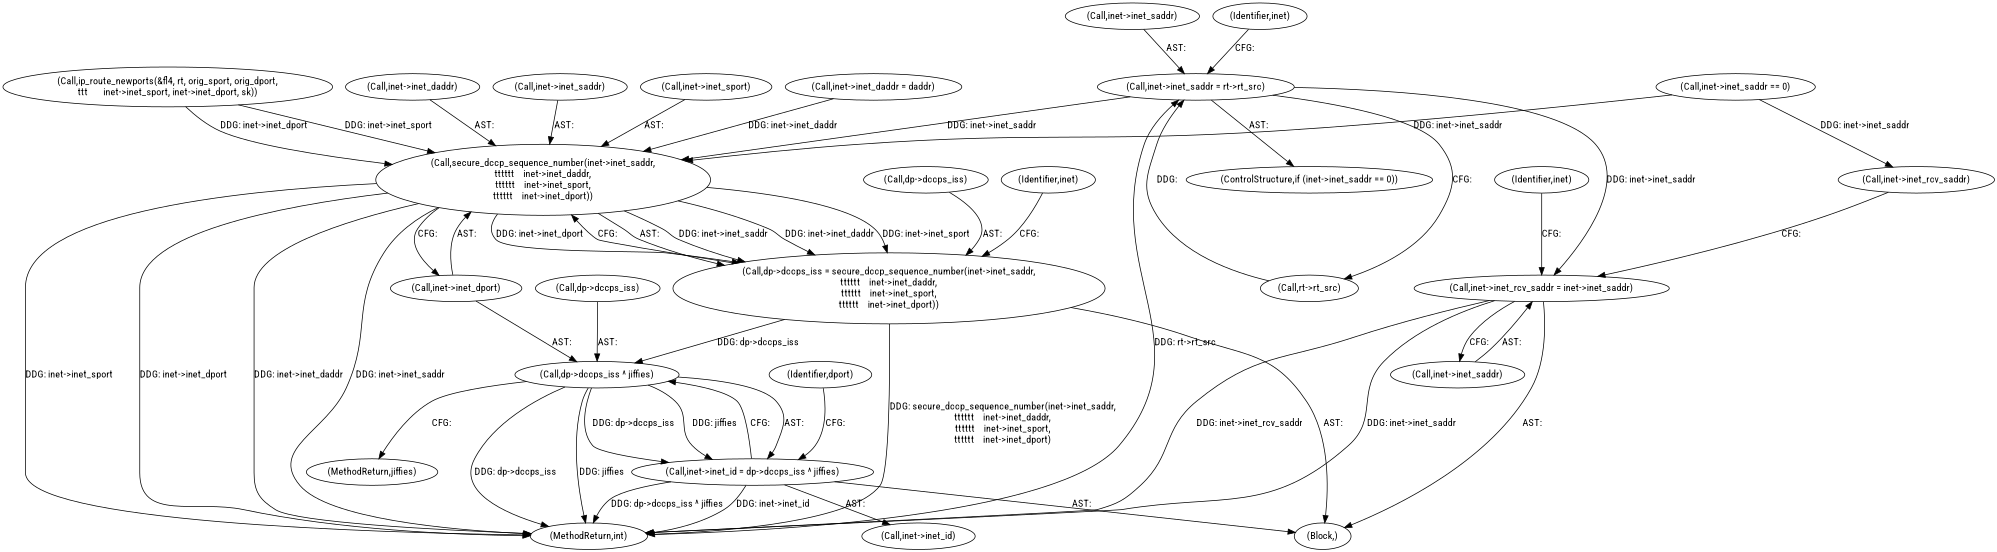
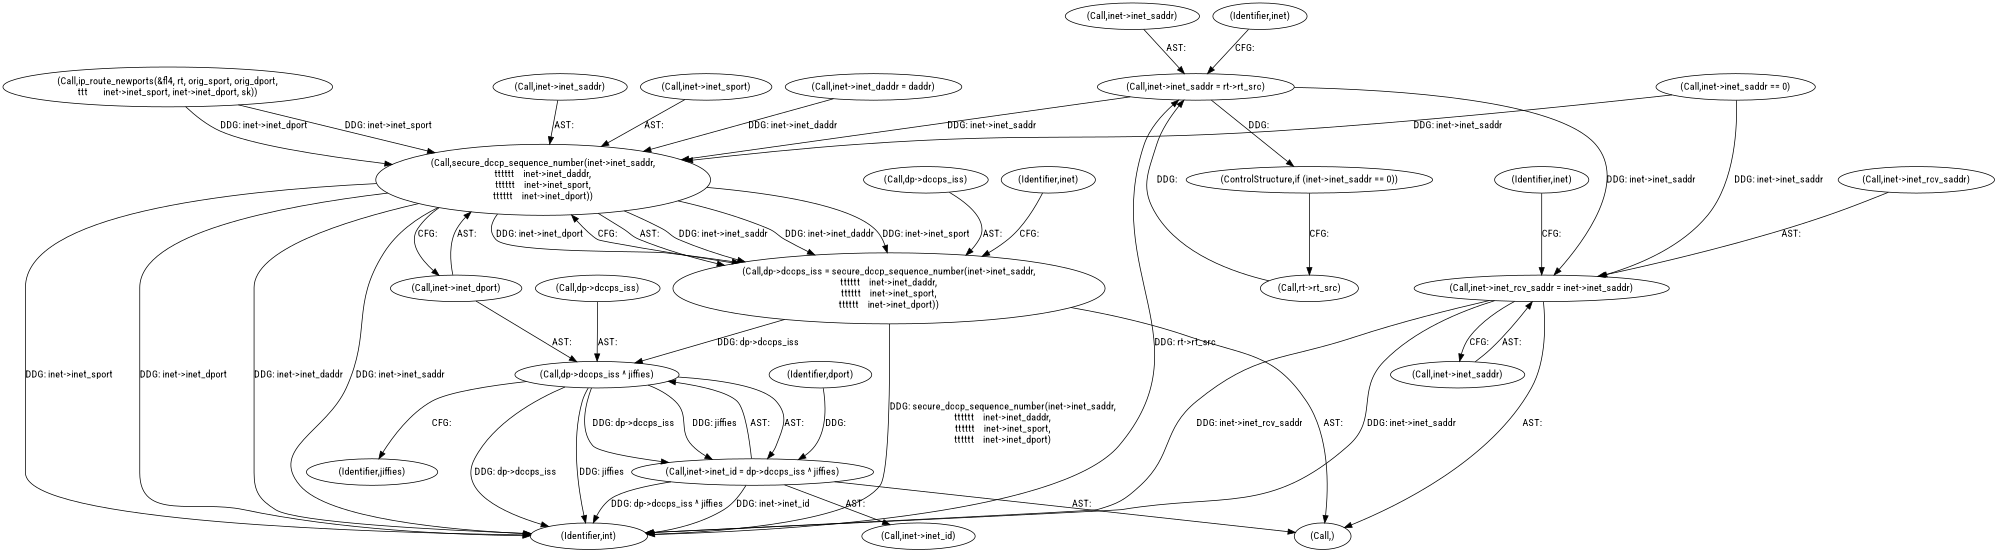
(413, 87) -> none
(1260, 126) -> (1260, 126)
(1823, 132) -> (1708, 214)
(1442, 148) -> (1309, 230)
(1792, 234) -> (1792, 234)
(761, 423) -> (761, 423)
(837, 423) -> (837, 423)
(372, 472) -> (372, 472)
(589, 536) -> (589, 536)
(1323, 536) -> (1323, 536)
